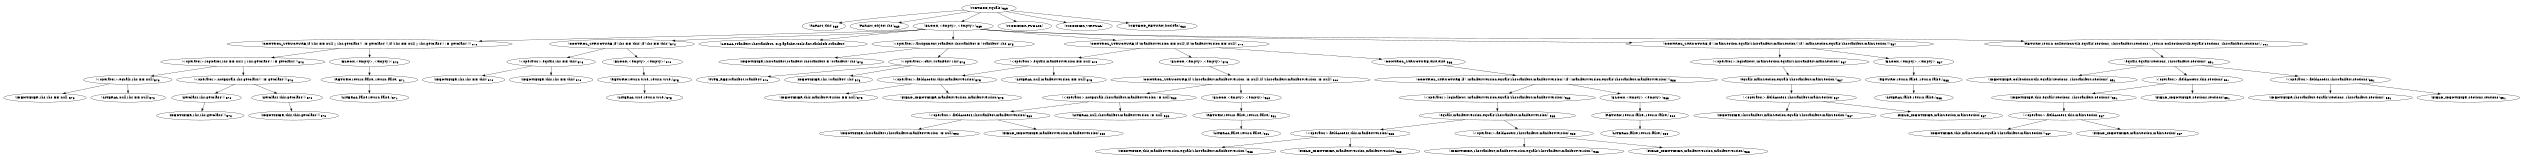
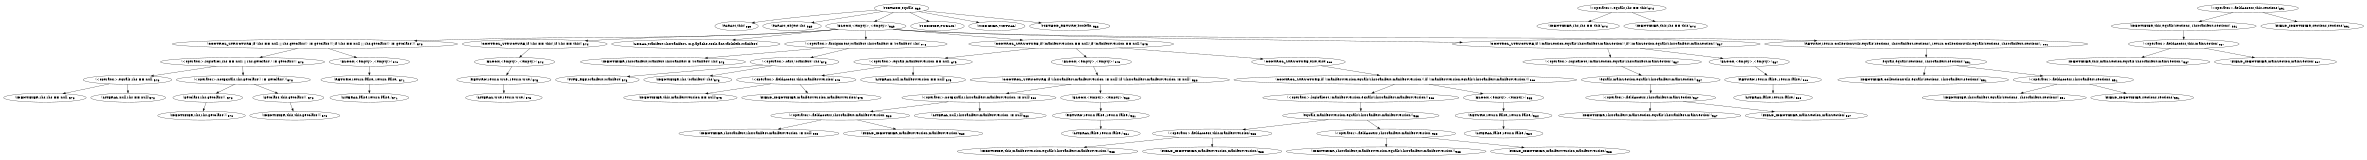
(587, 53) -> none
(1095, 62) -> (954, 62)
(2180, 70) -> none
(2226, 79) -> (2282, 8)
